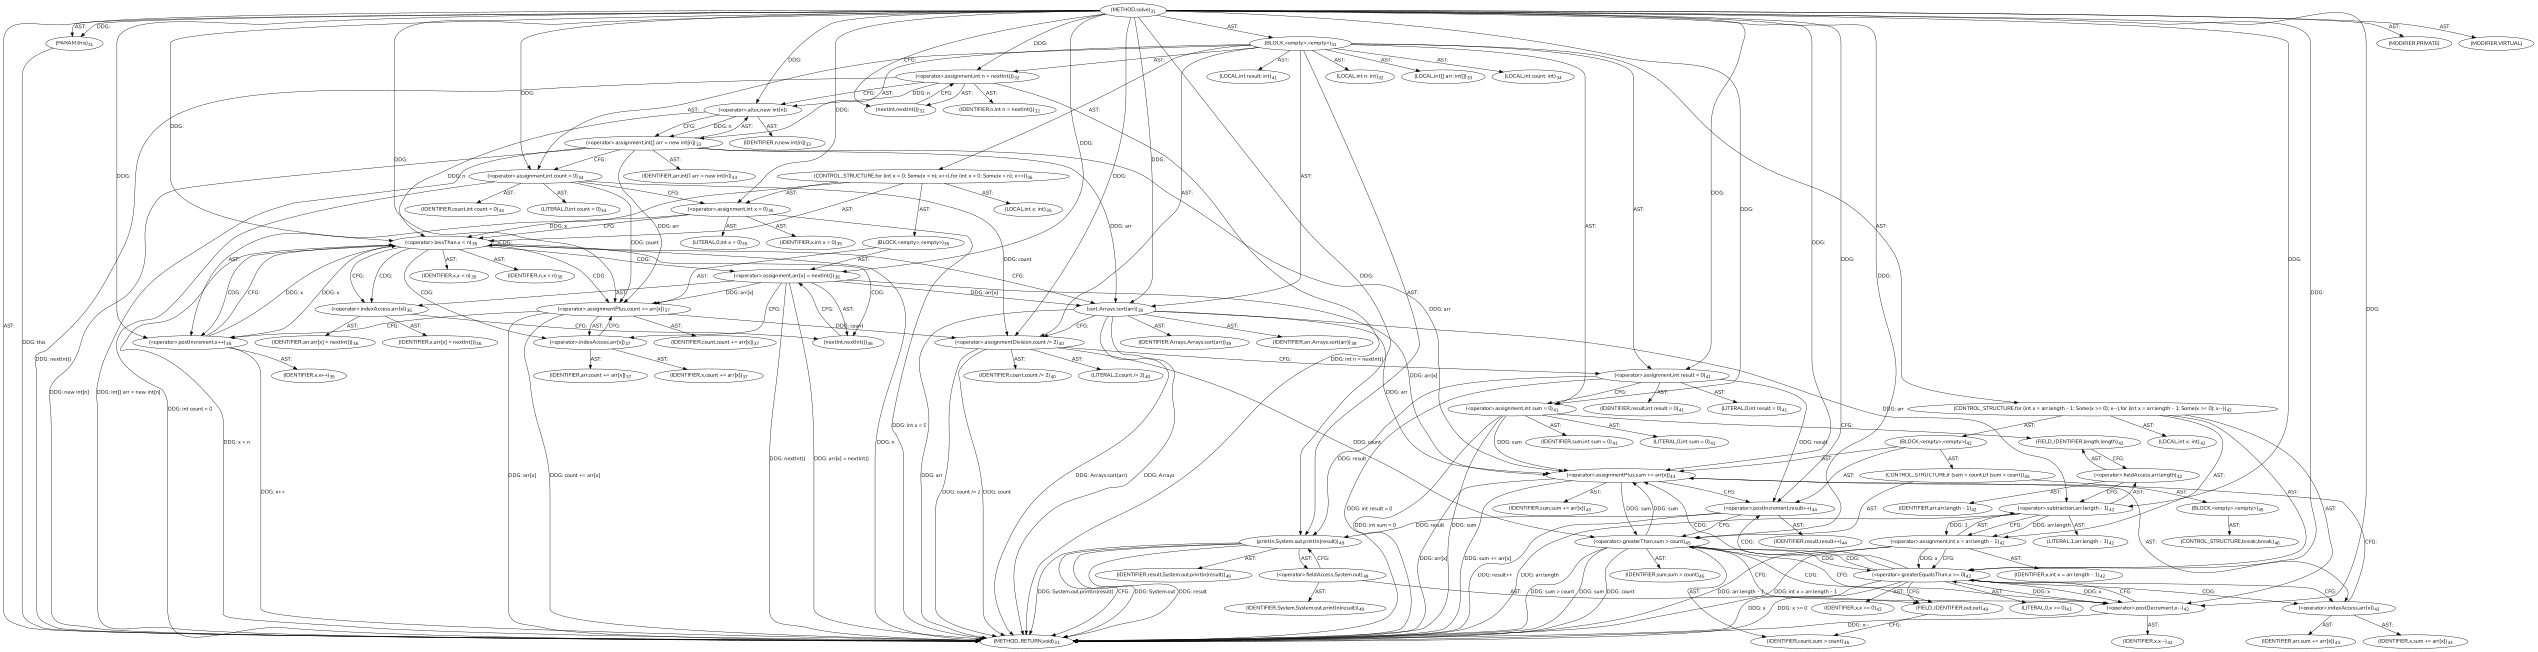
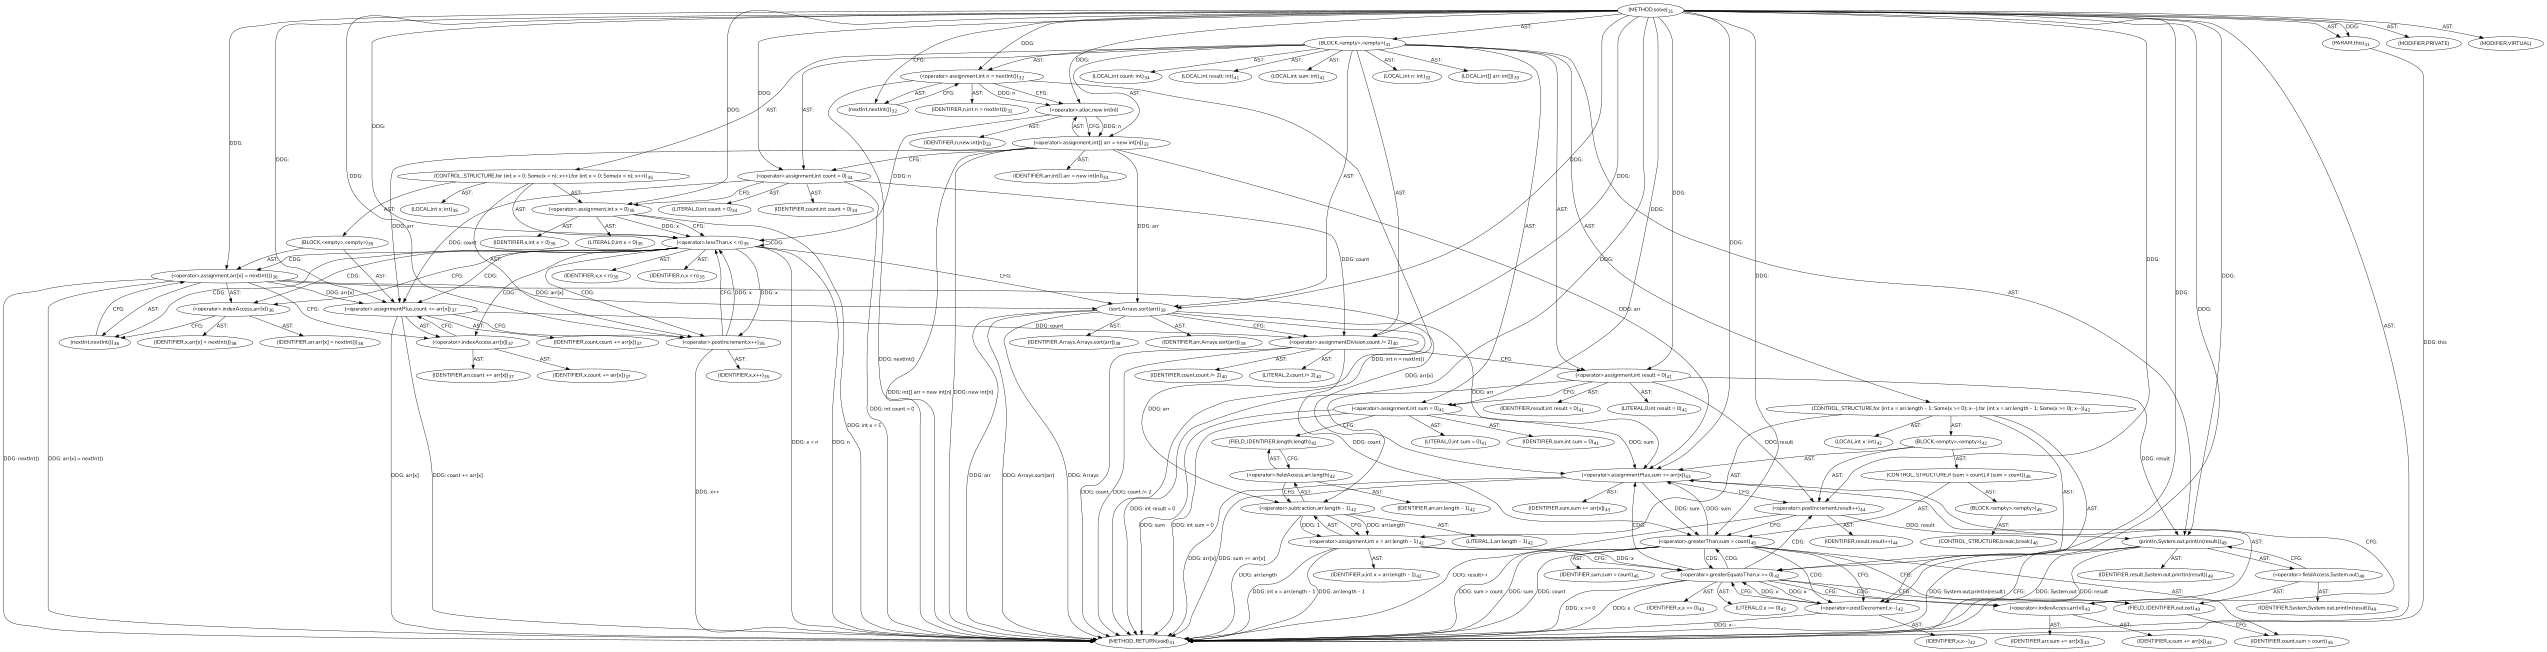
none -> (1298, 77)
